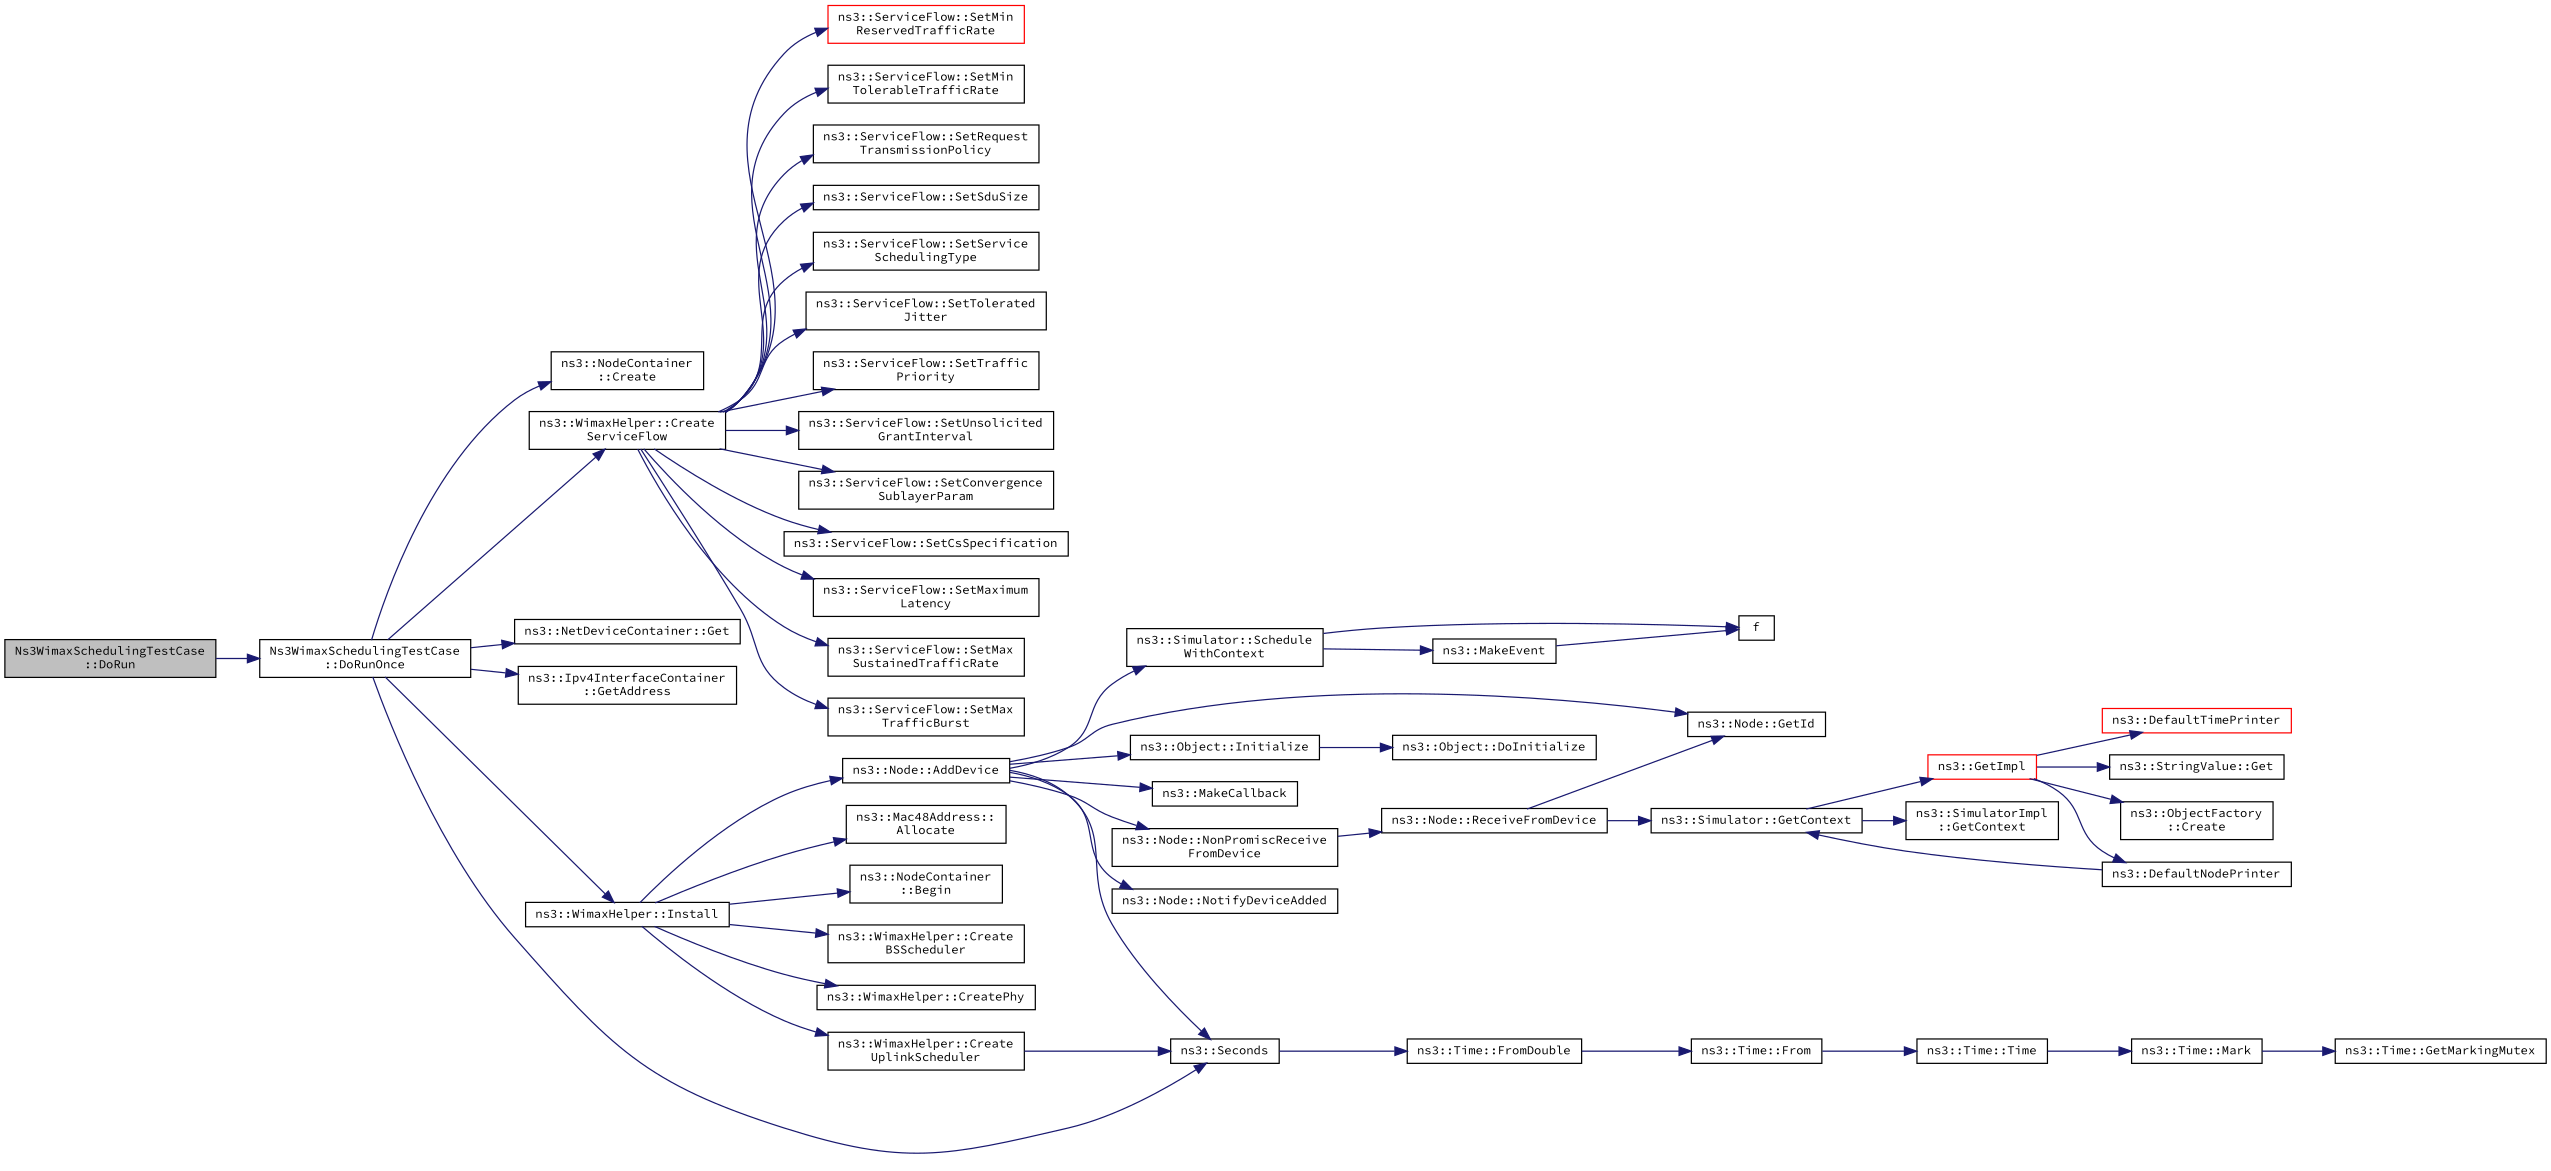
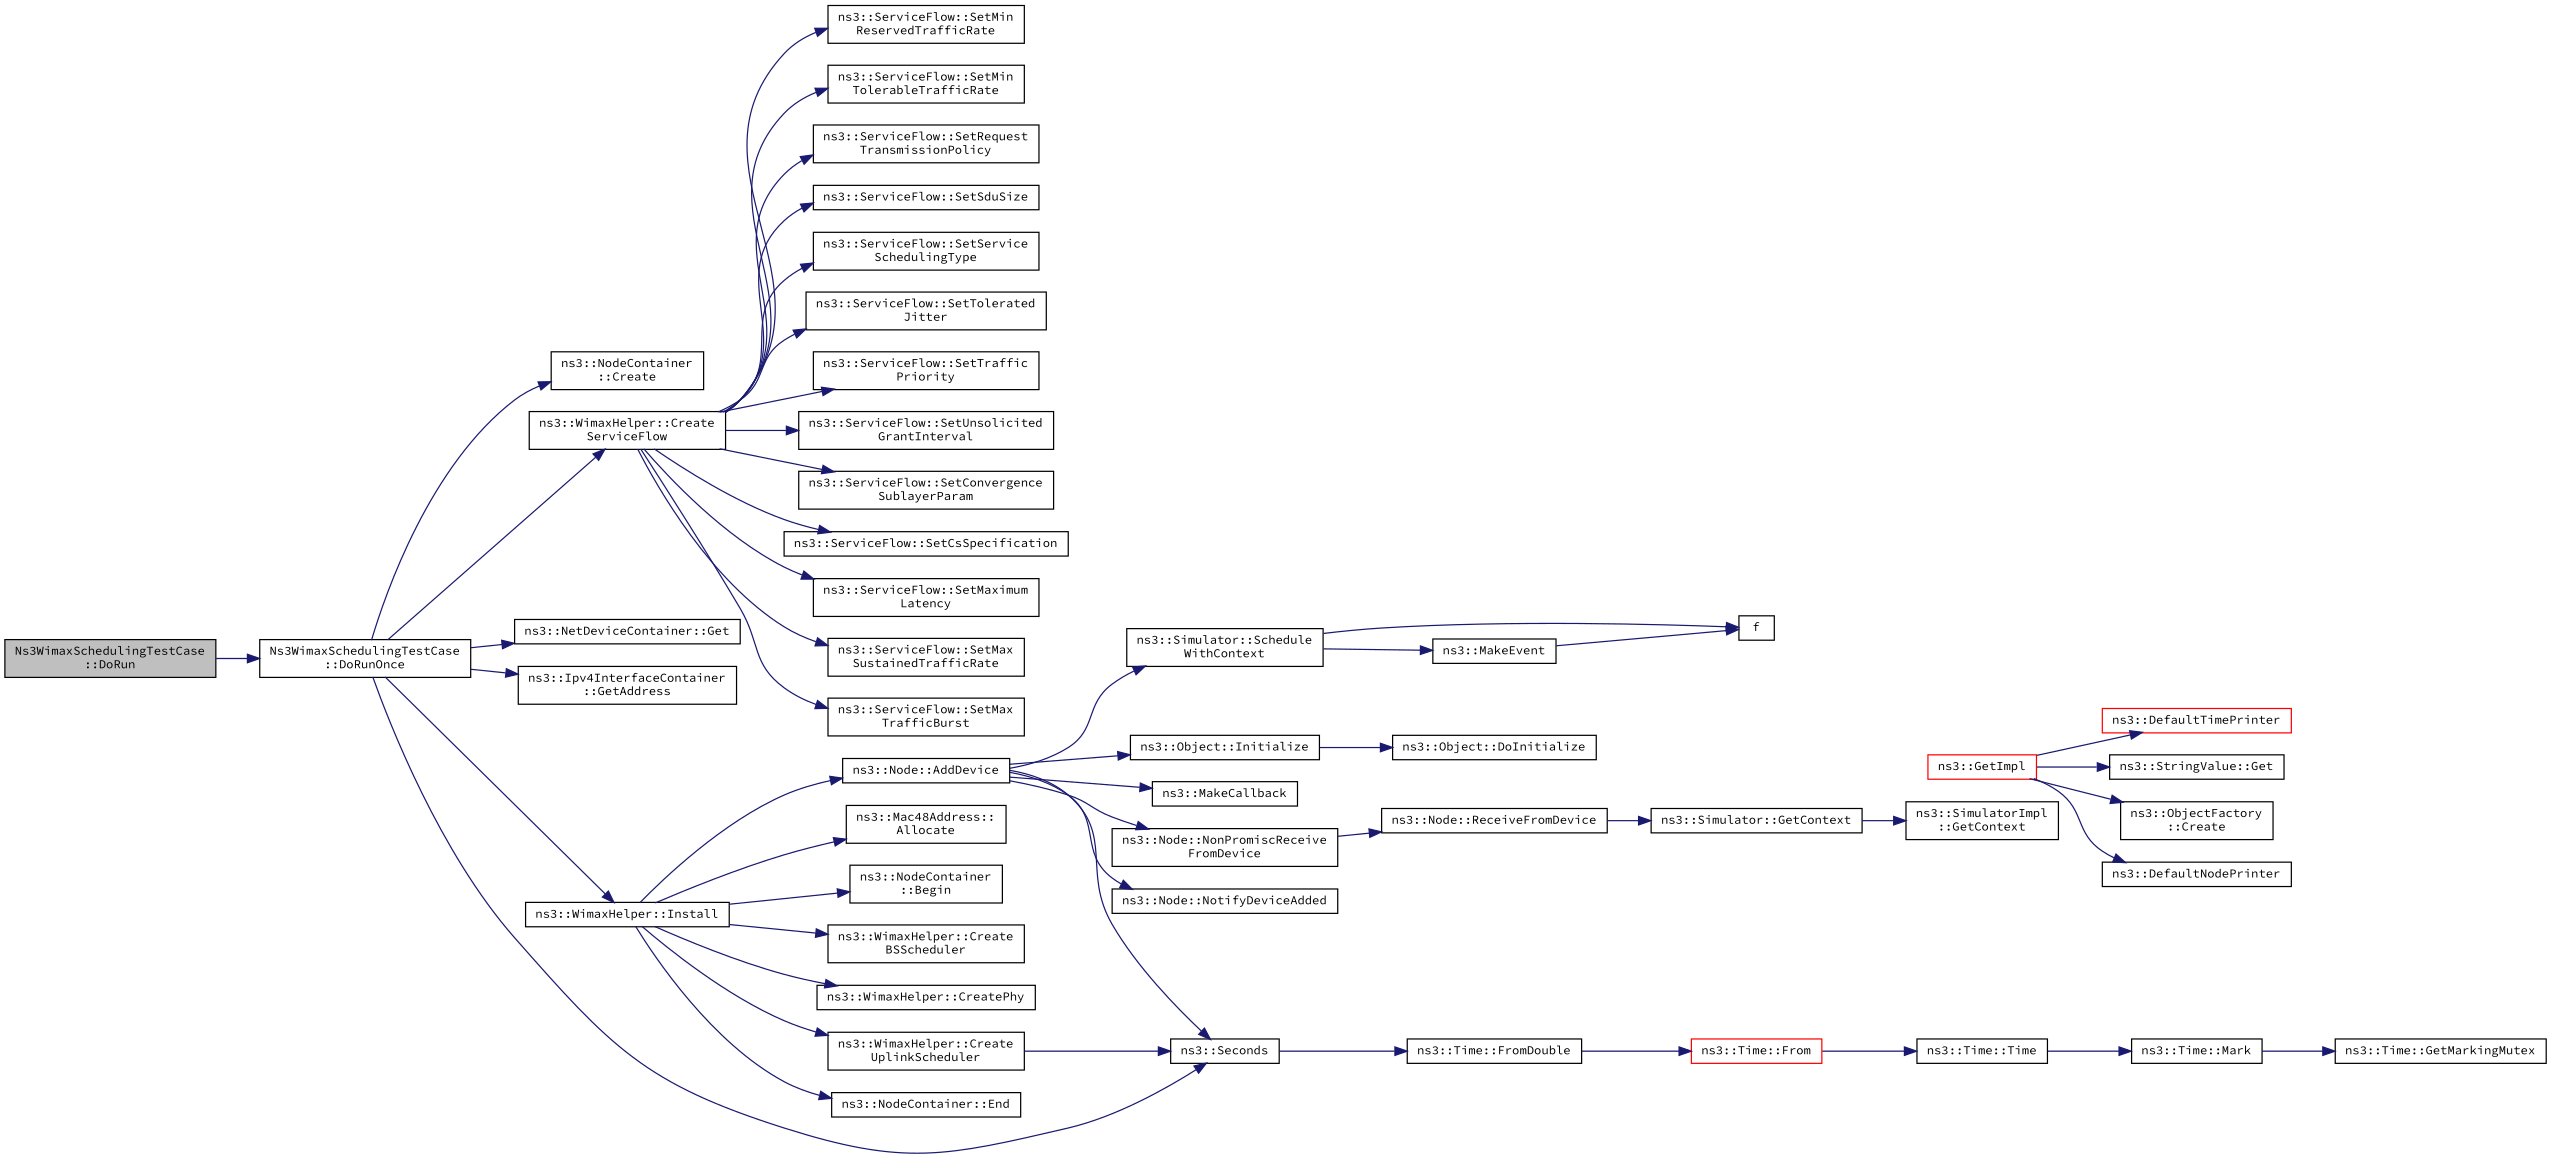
(926, 24) -> (926, 24)
(1757, 724) -> none
(1863, 795) -> none
(1960, 858) -> none
(1757, 1051) -> (1757, 1051)
none -> (926, 1105)
